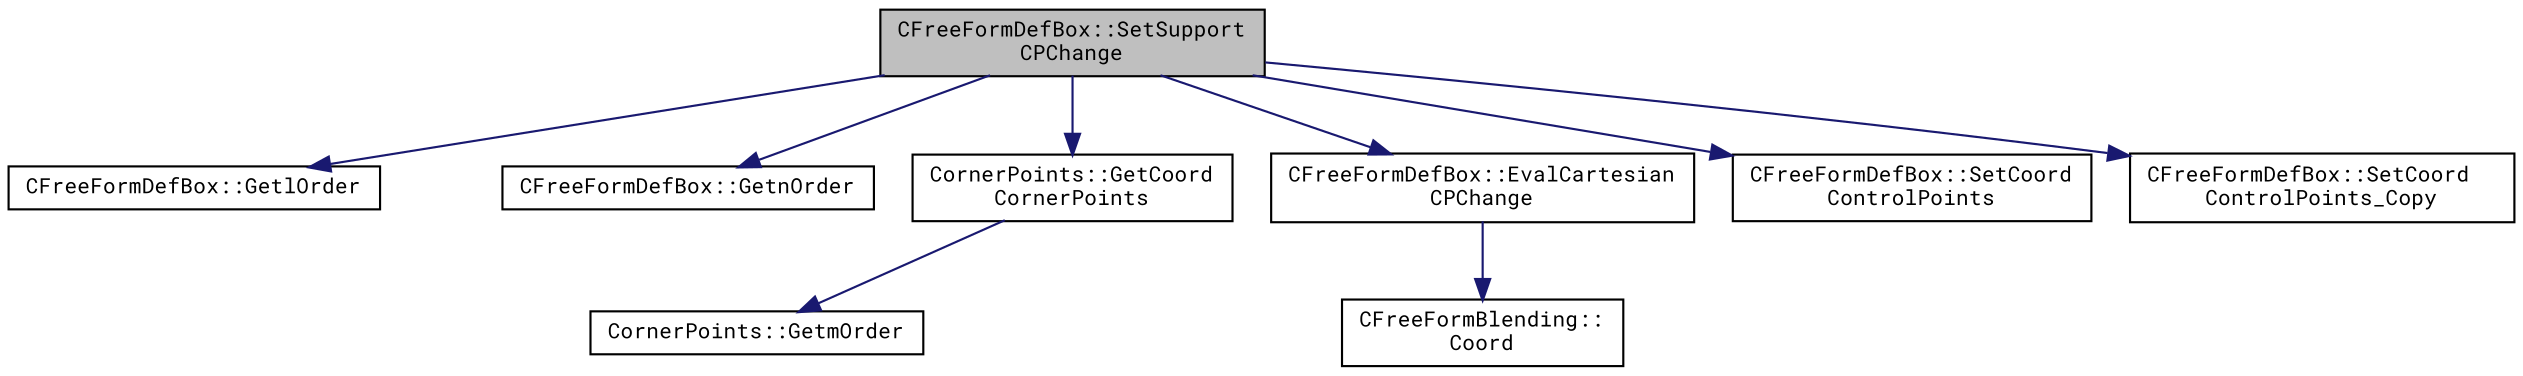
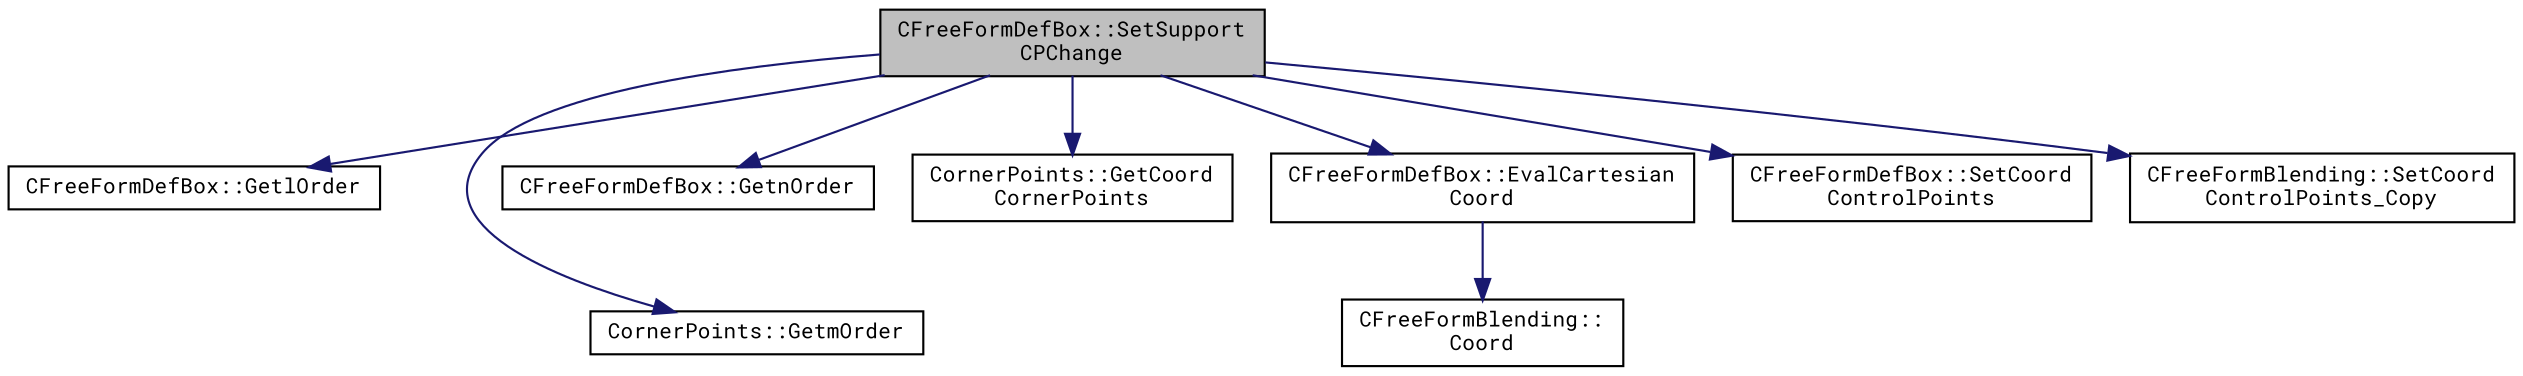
(1483, 188) -> (1483, 188)
(2322, 188) -> (2322, 188)
(912, 262) -> (543, 115)
